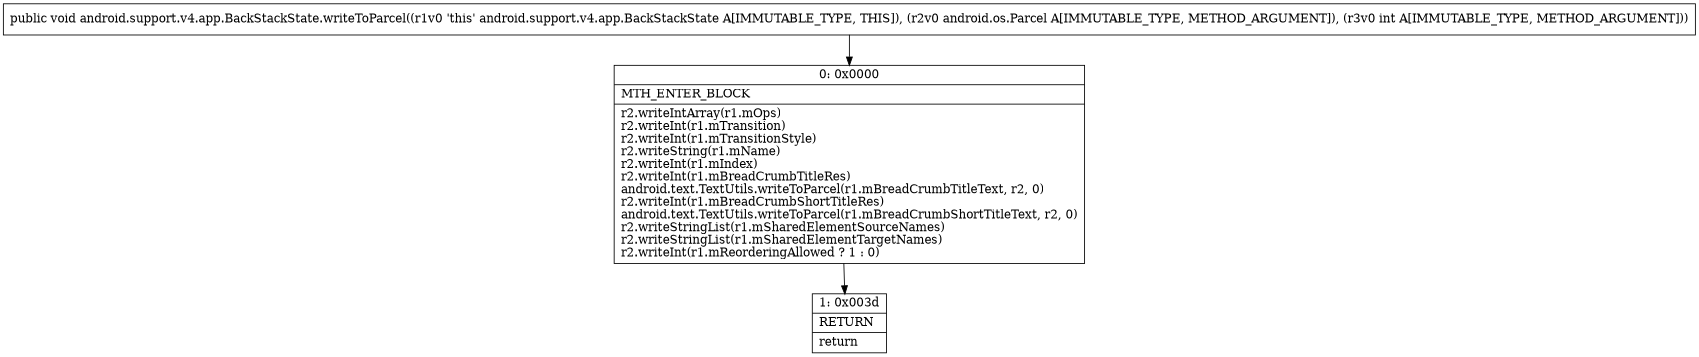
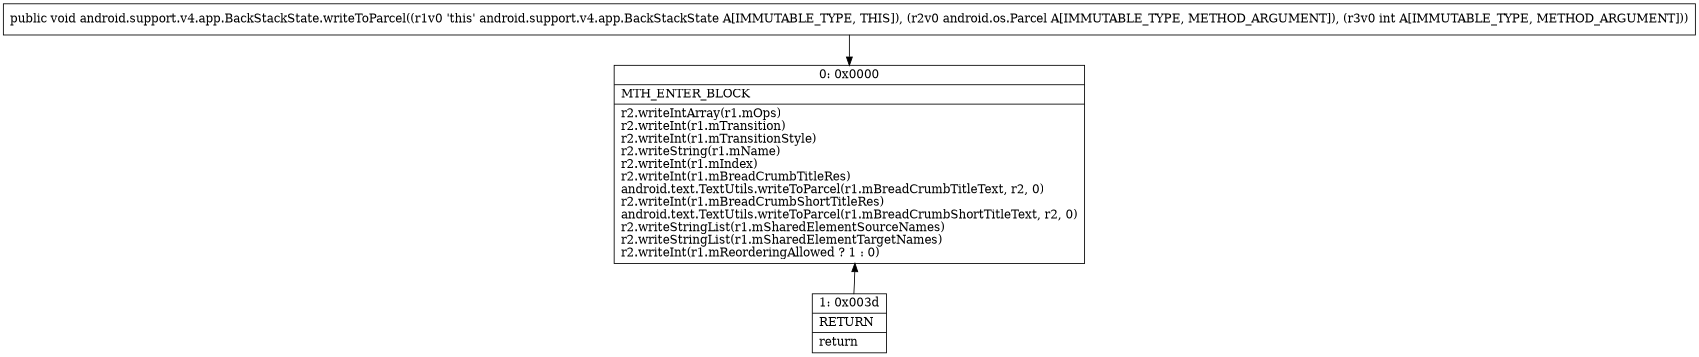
(844, 274) -> (854, 283)
